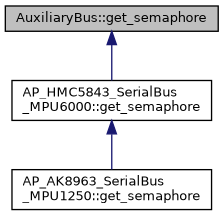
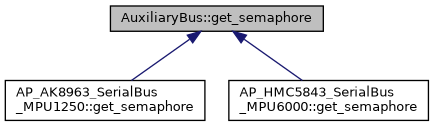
(112, 152) -> (161, 60)
